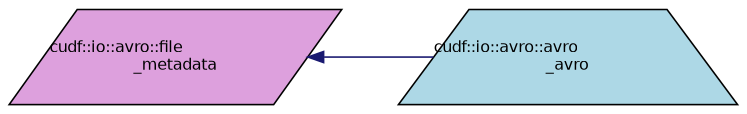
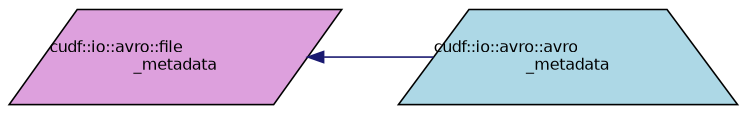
(568, 57) -> (568, 57)
